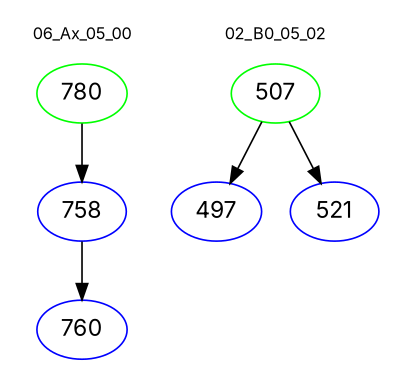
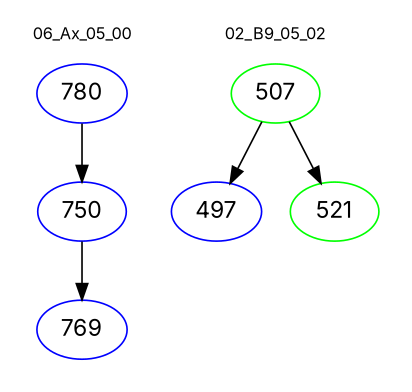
(276, 35) -> (276, 35)
(82, 93) -> (82, 93)
(82, 212) -> (82, 212)
(335, 212) -> (335, 212)
(82, 330) -> (82, 330)
